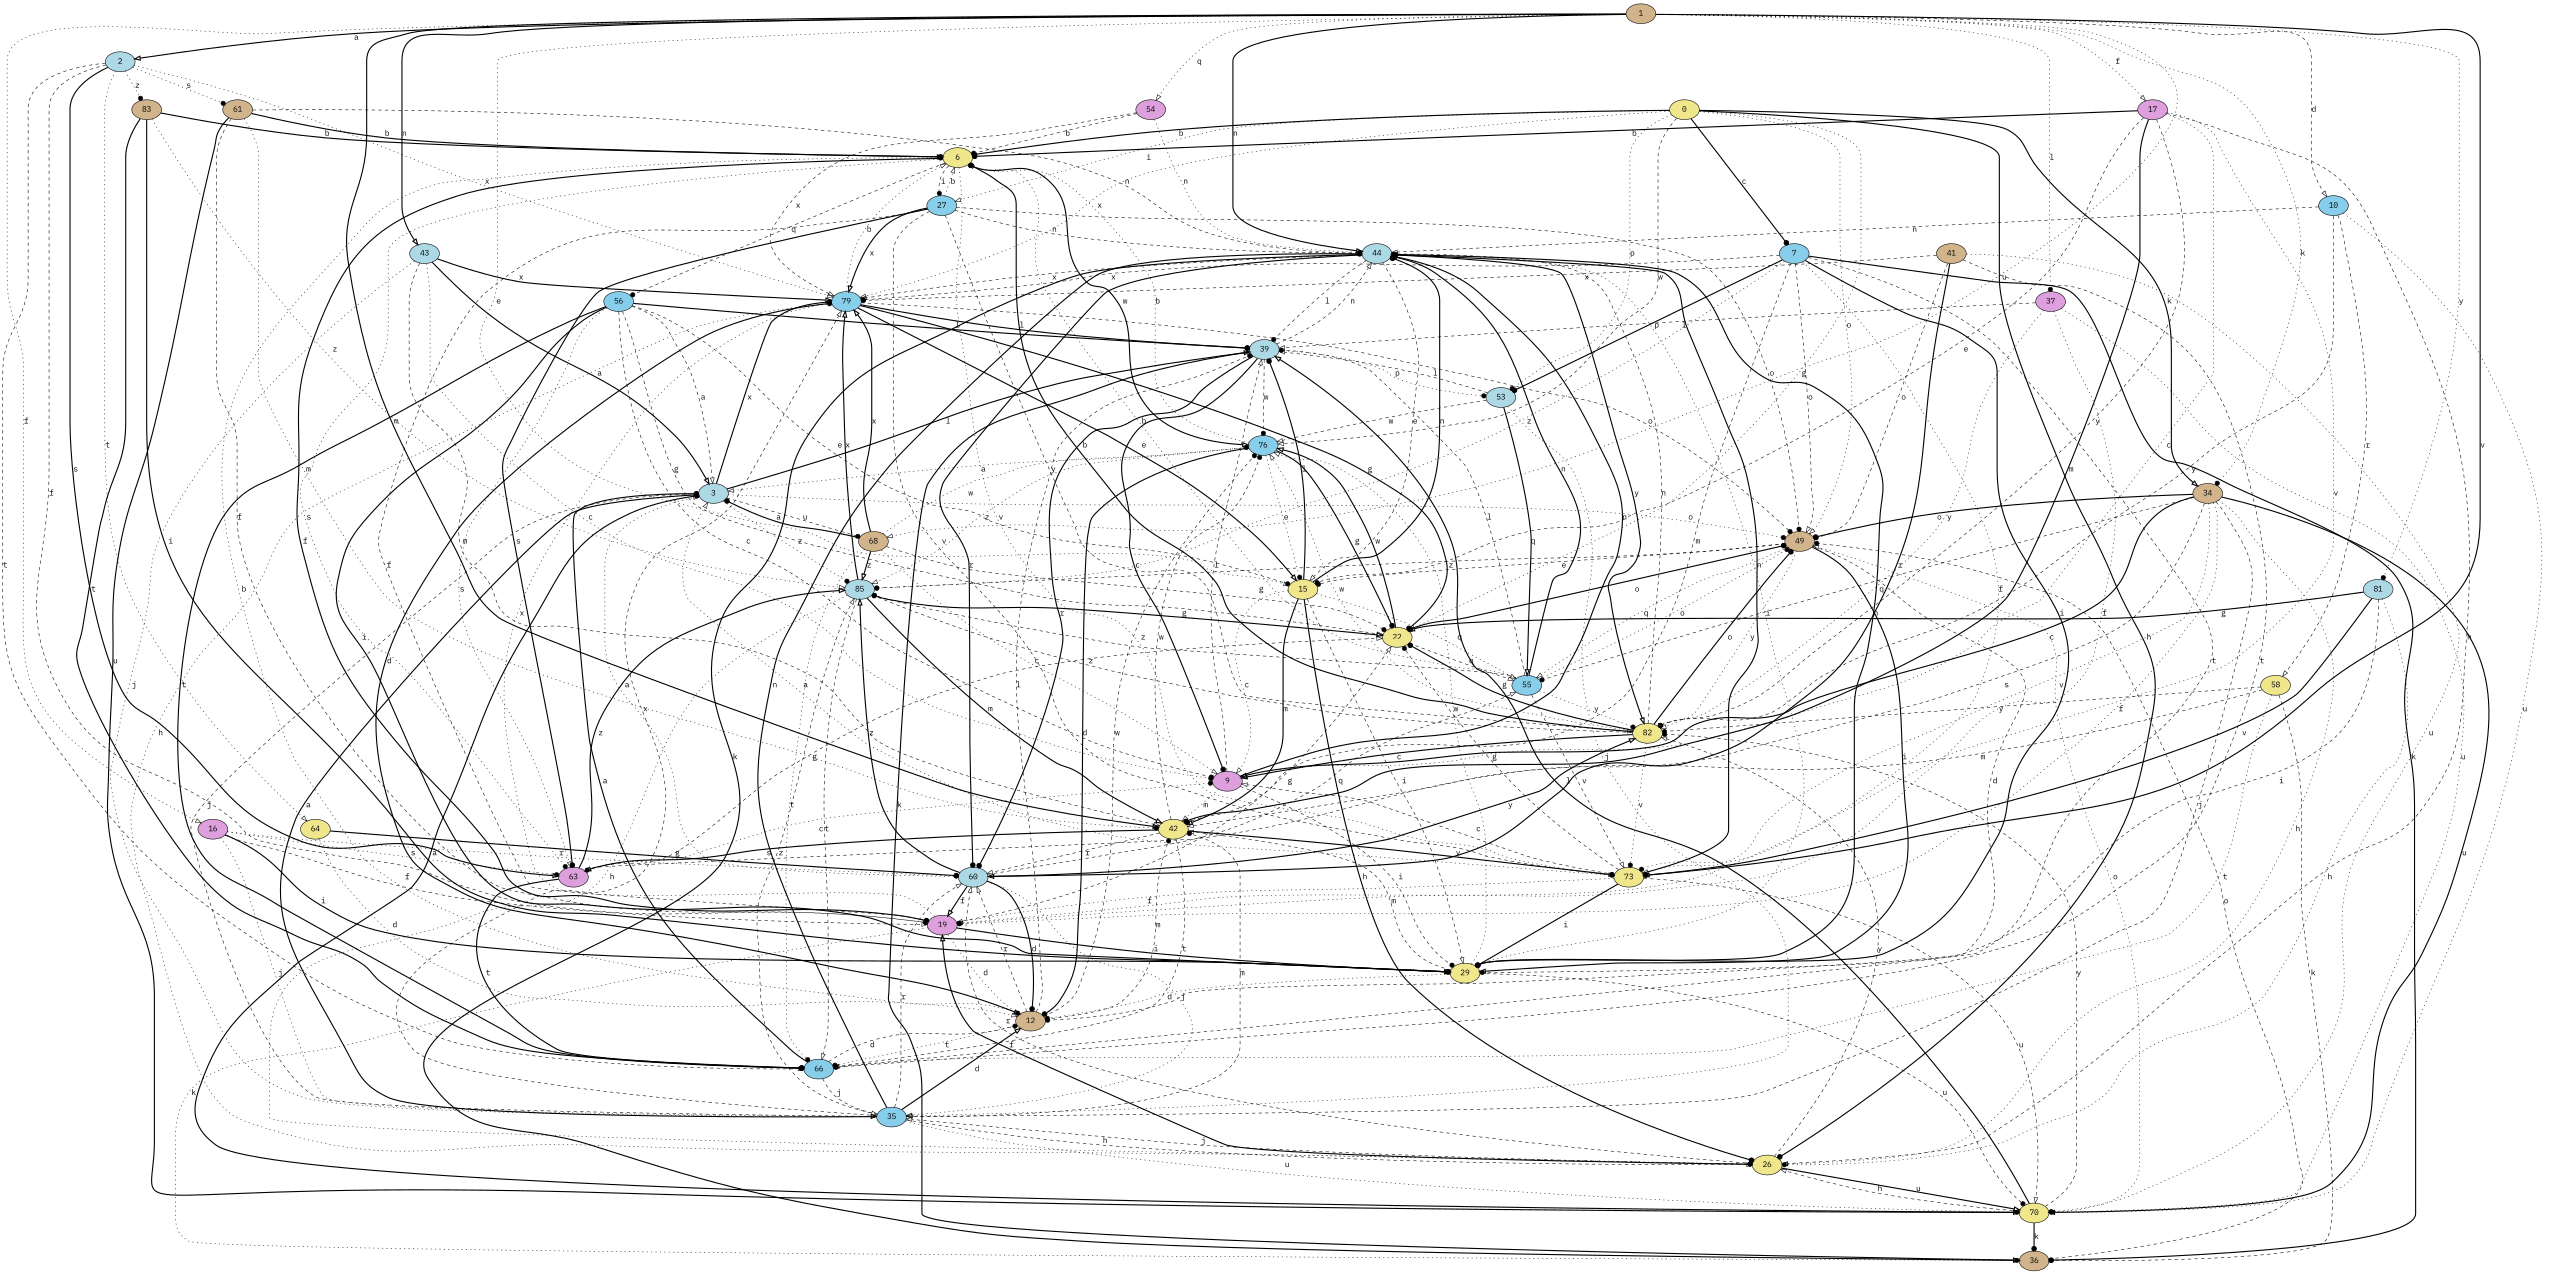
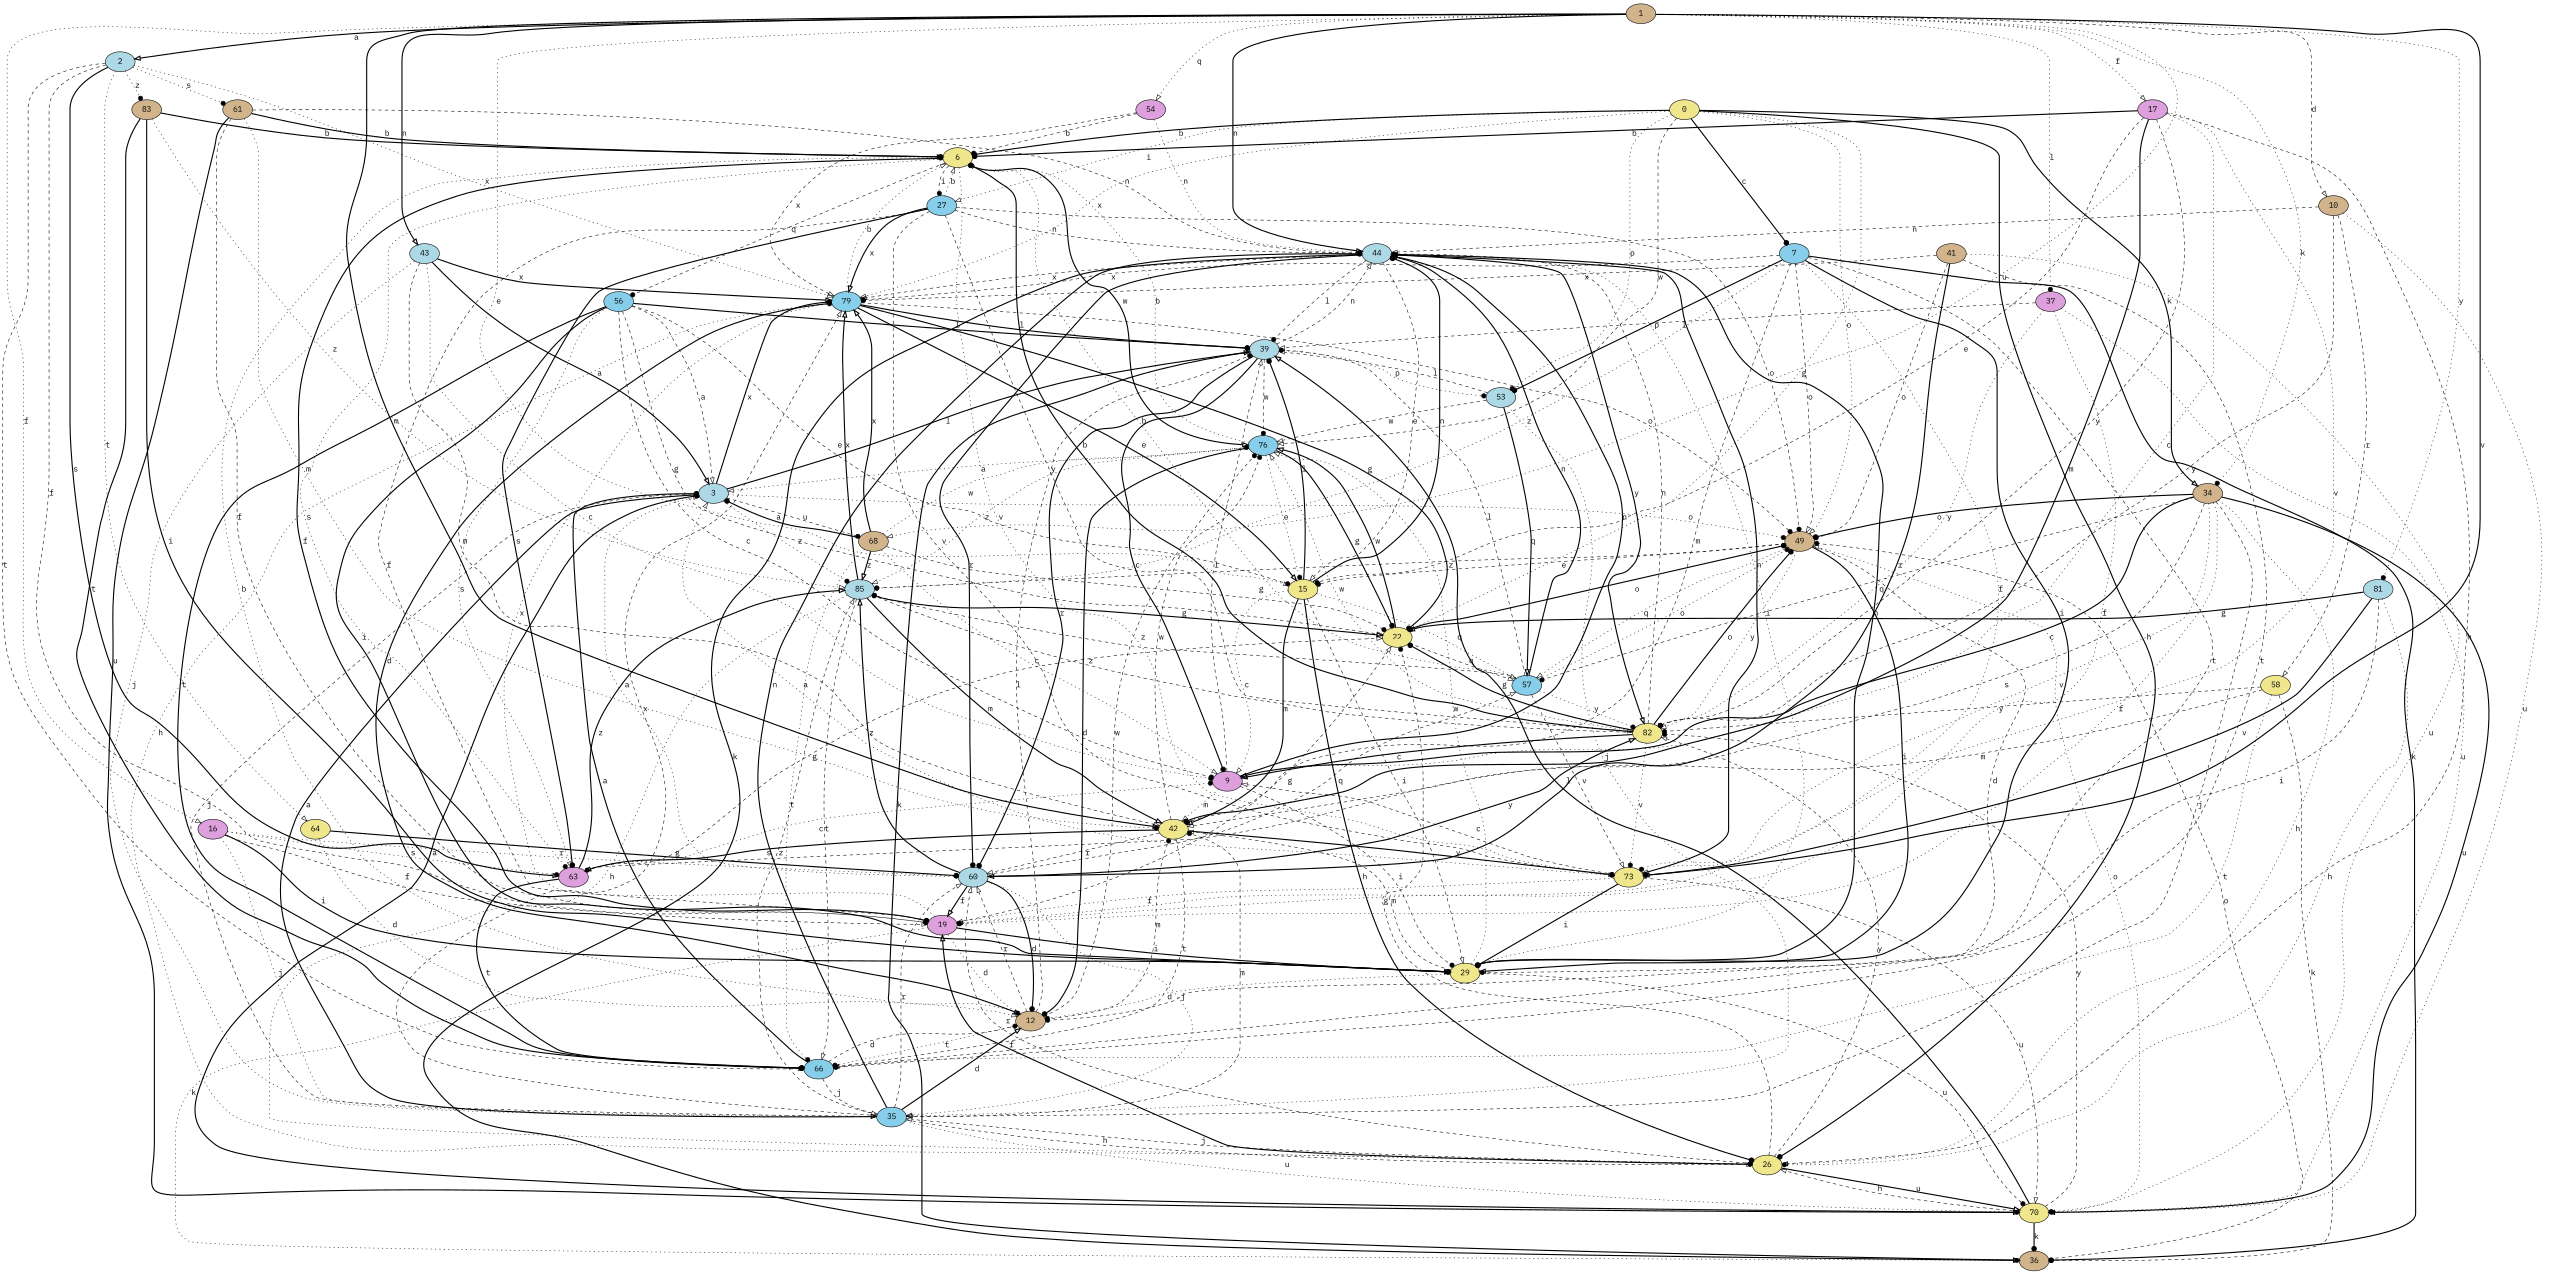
(2333, 206) -> (2333, 206)
(1527, 685) -> (1527, 685)
(1512, 782) -> (1469, 990)
